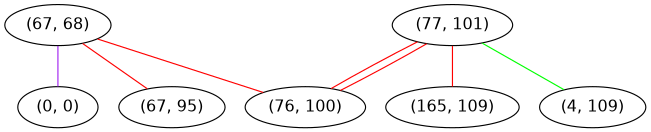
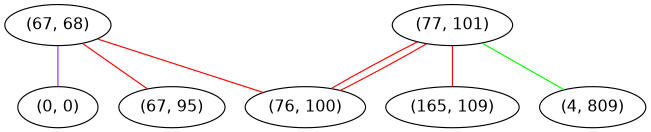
(593, 107) -> (593, 107)
